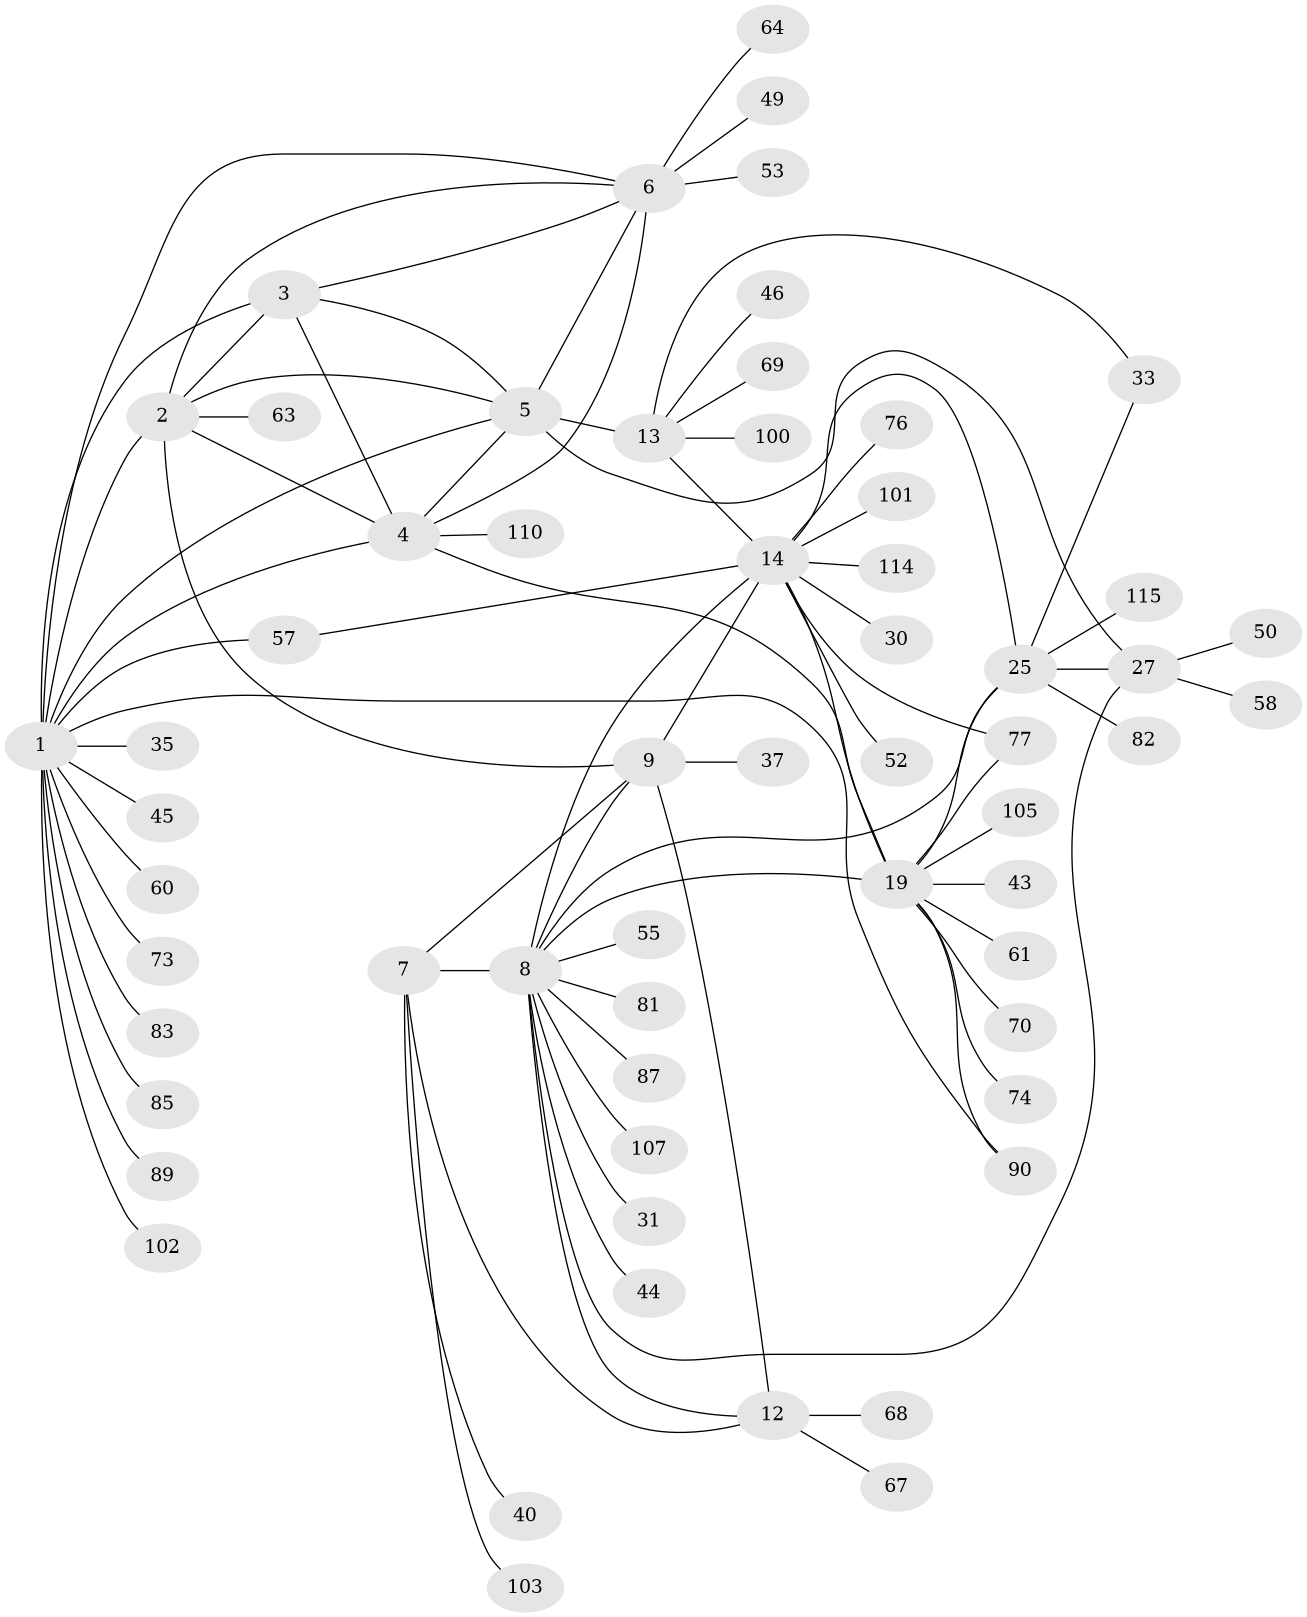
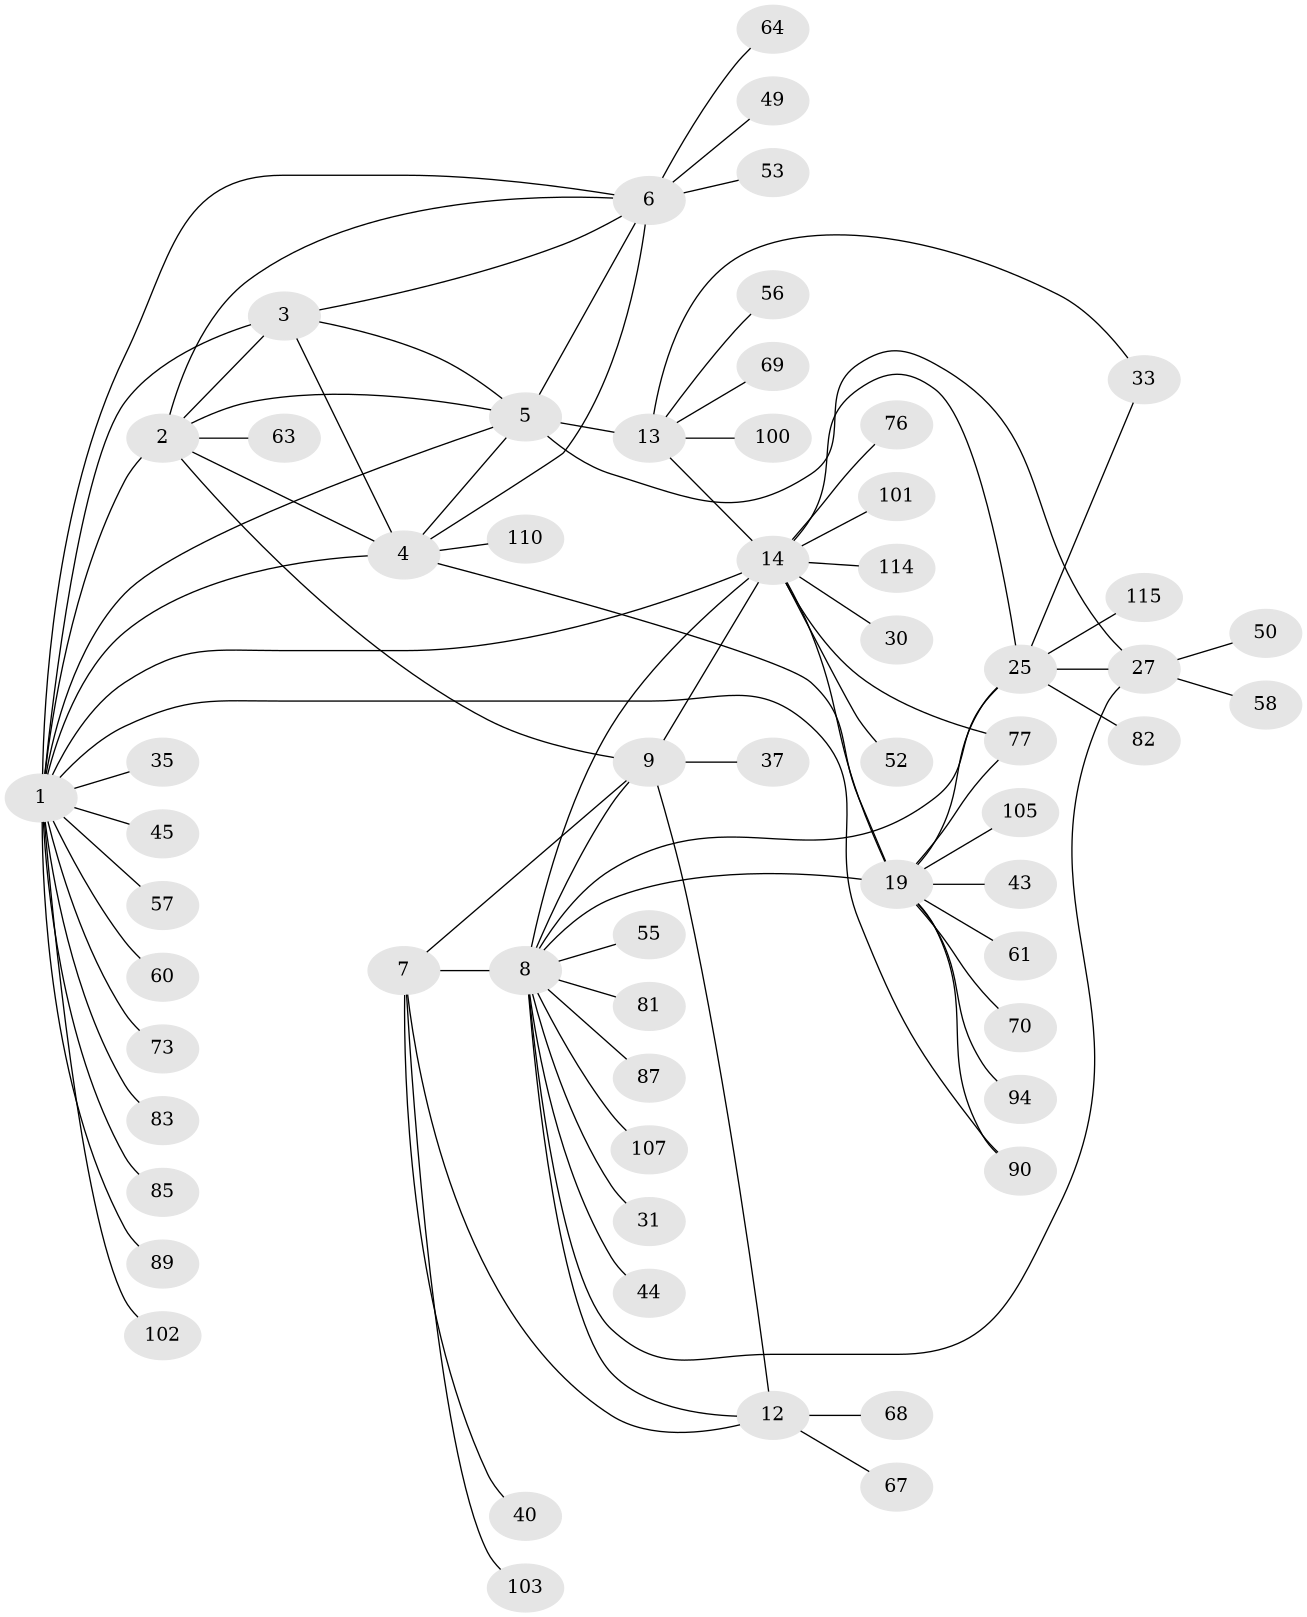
(773, 295) -> (773, 295)
(529, 600) -> (357, 651)
(1020, 1099) -> (1020, 1099)
